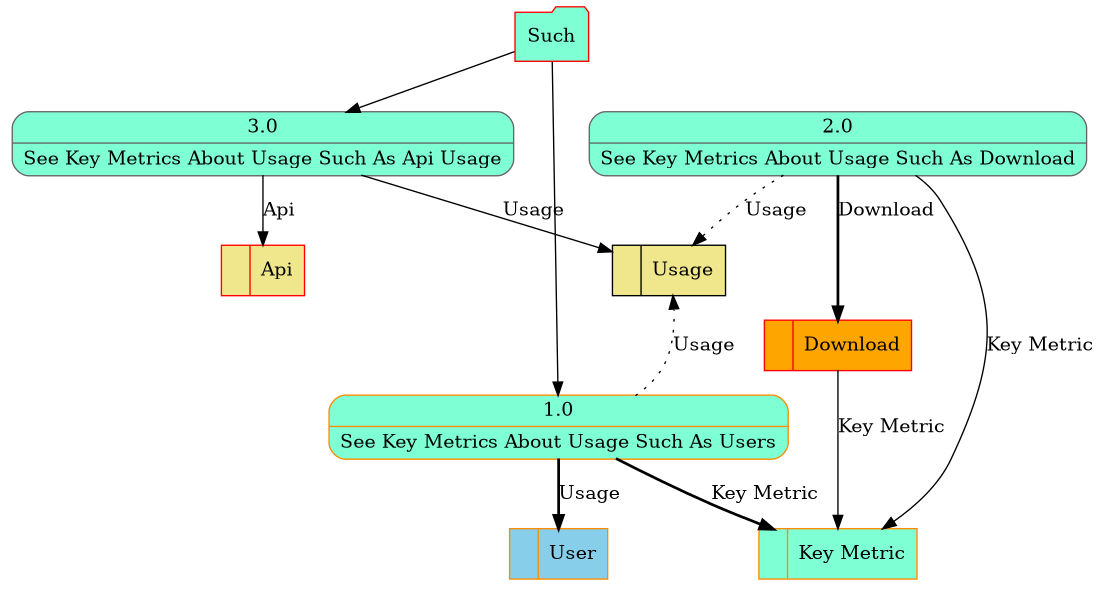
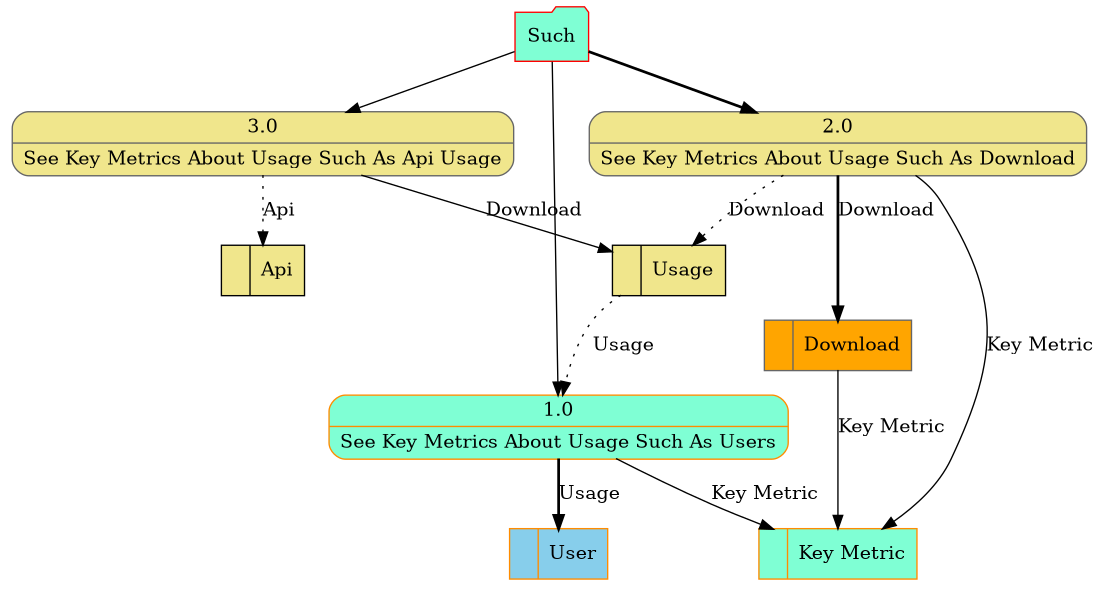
none -> (666, 80)
(263, 144) -> (263, 144)
(838, 144) -> (838, 144)
(263, 204) -> (263, 204)
(534, 211) -> (534, 211)
(777, 211) -> (777, 211)
(263, 270) -> (263, 270)
(838, 345) -> (838, 345)
(667, 358) -> (584, 333)
(687, 493) -> (687, 493)
